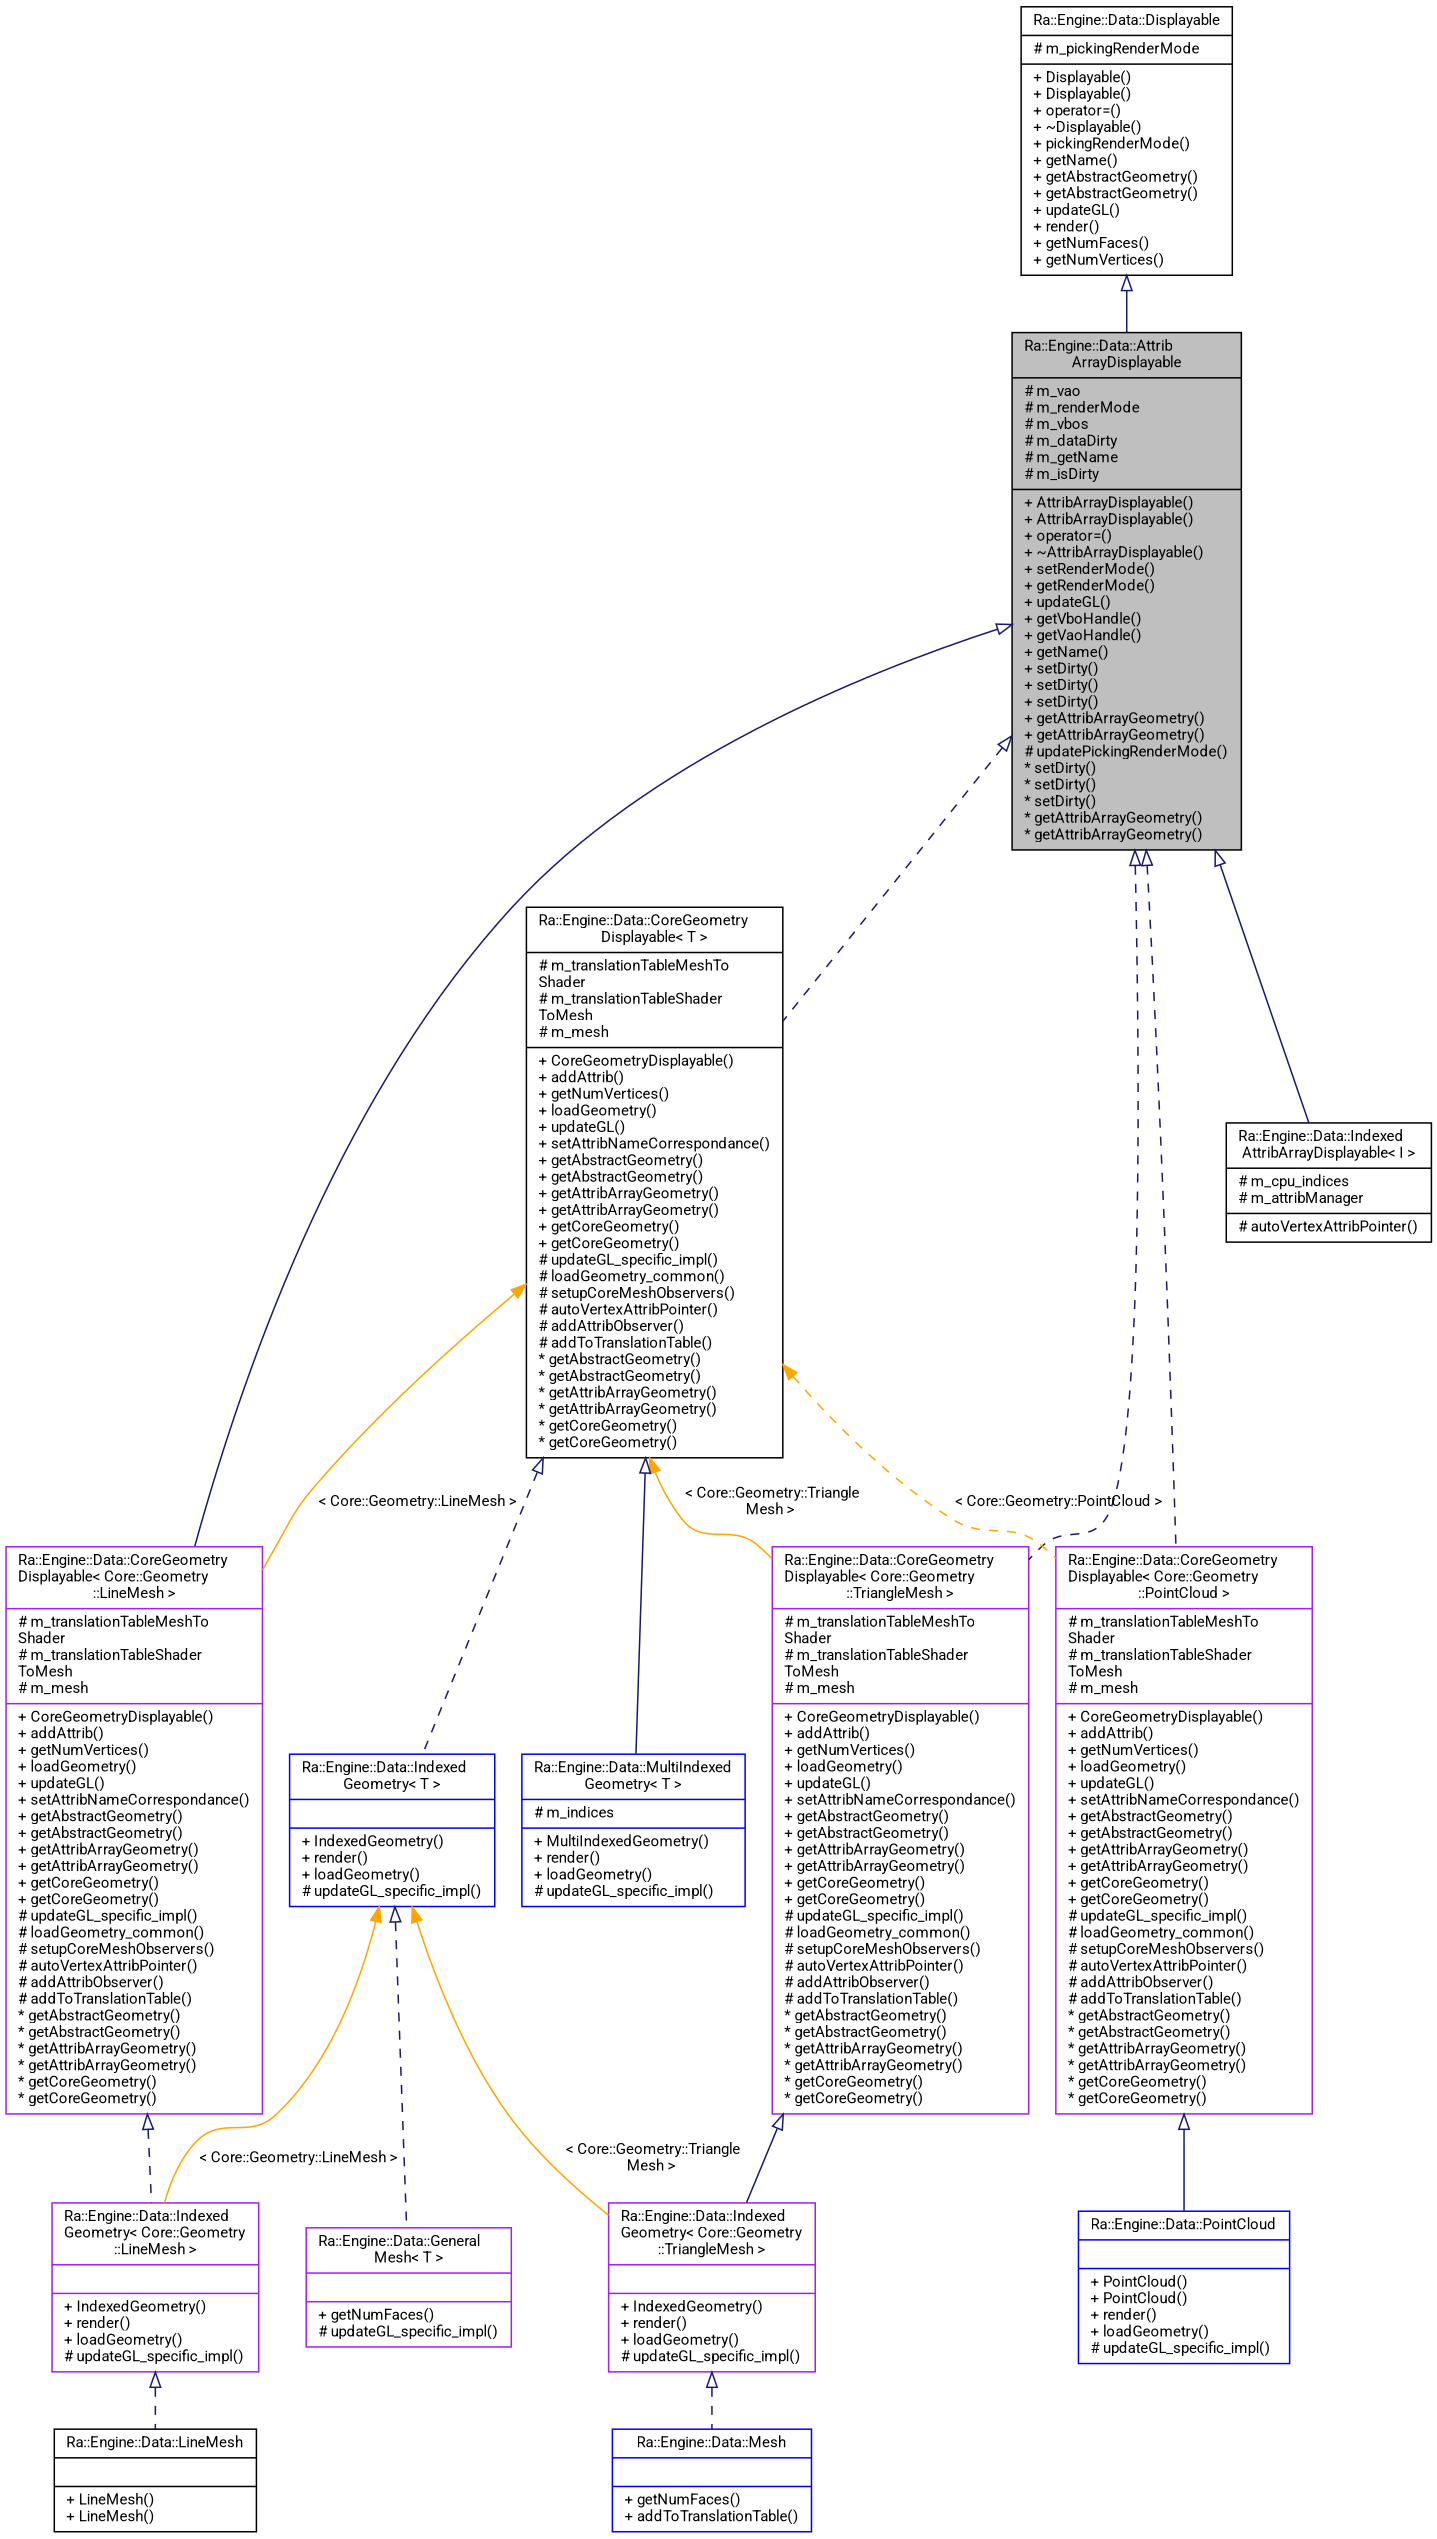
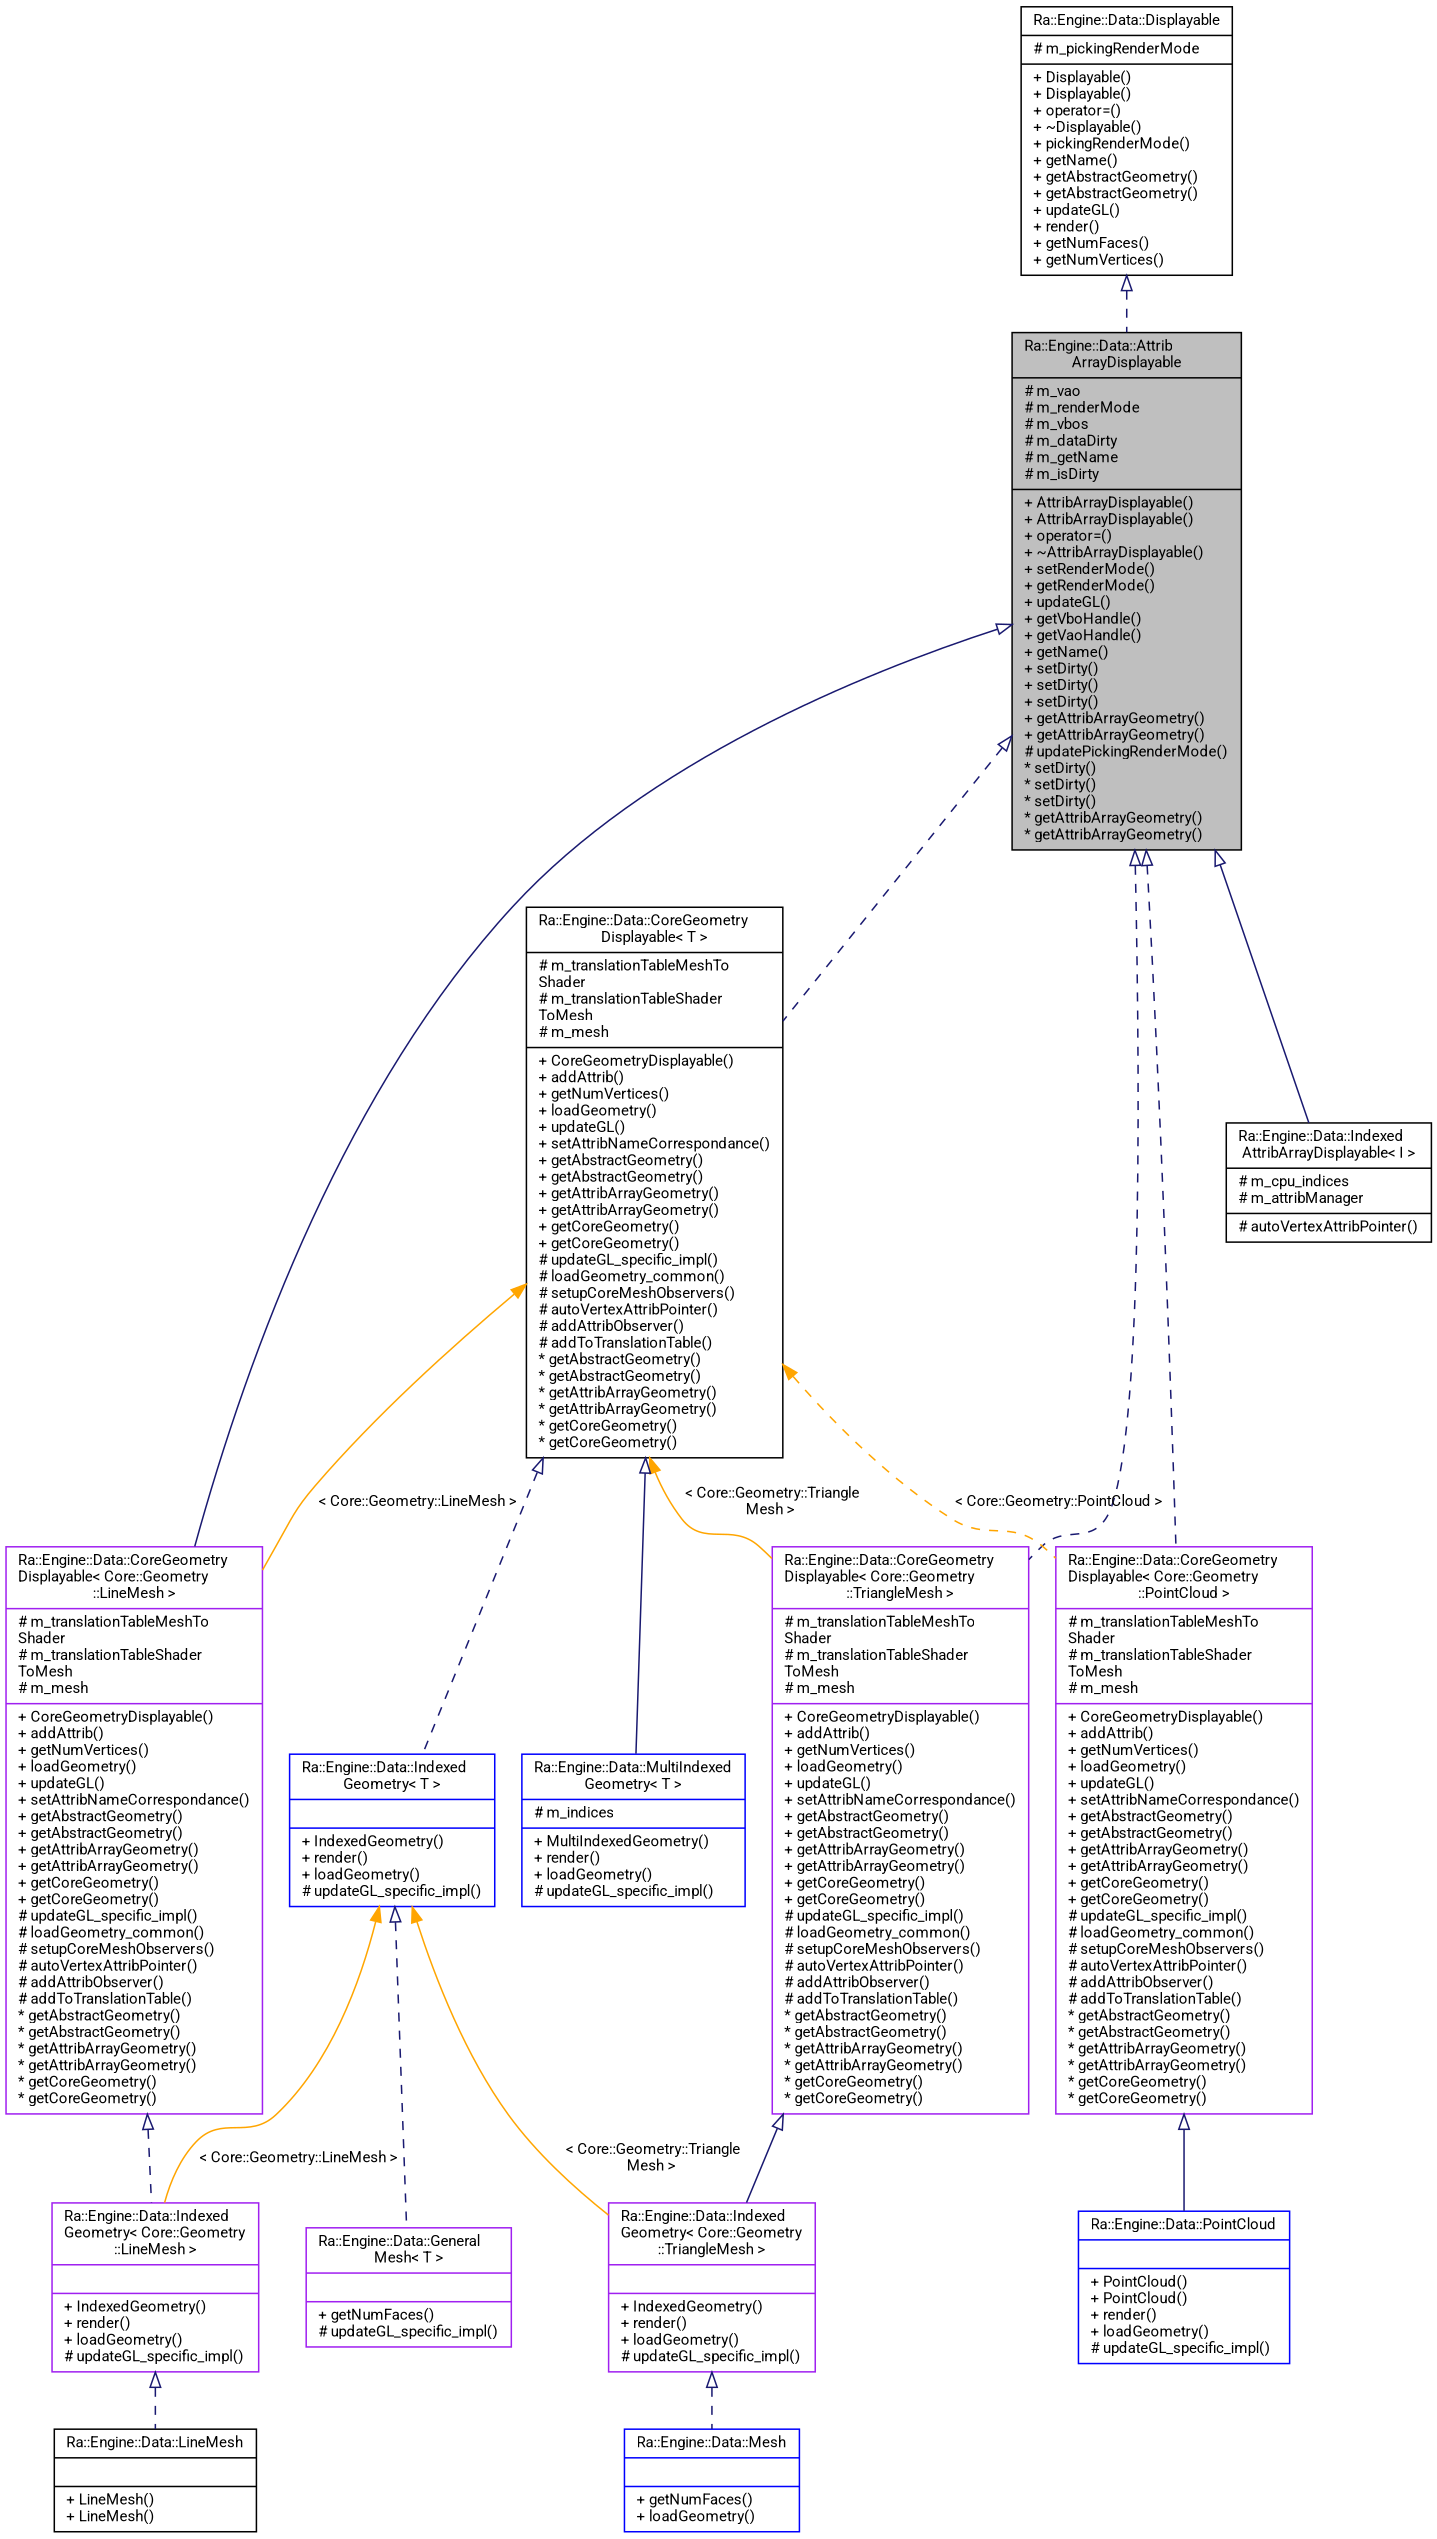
(1127, 311) -> (1127, 311)
(712, 2517) -> (696, 2517)
